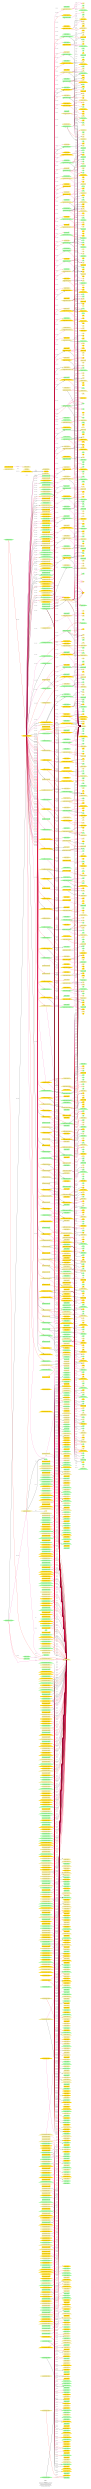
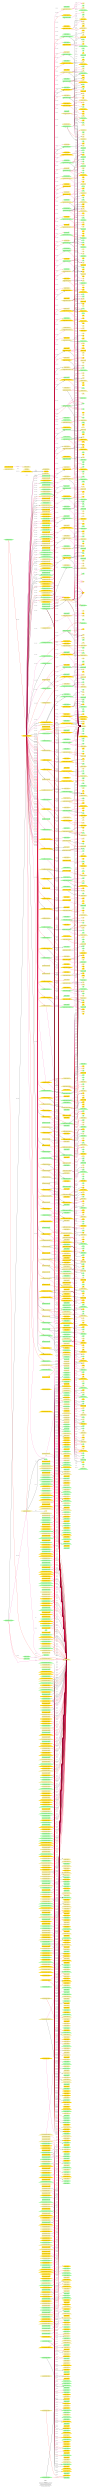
(83, 398) -> (83, 398)
(67, 2118) -> (67, 2118)
